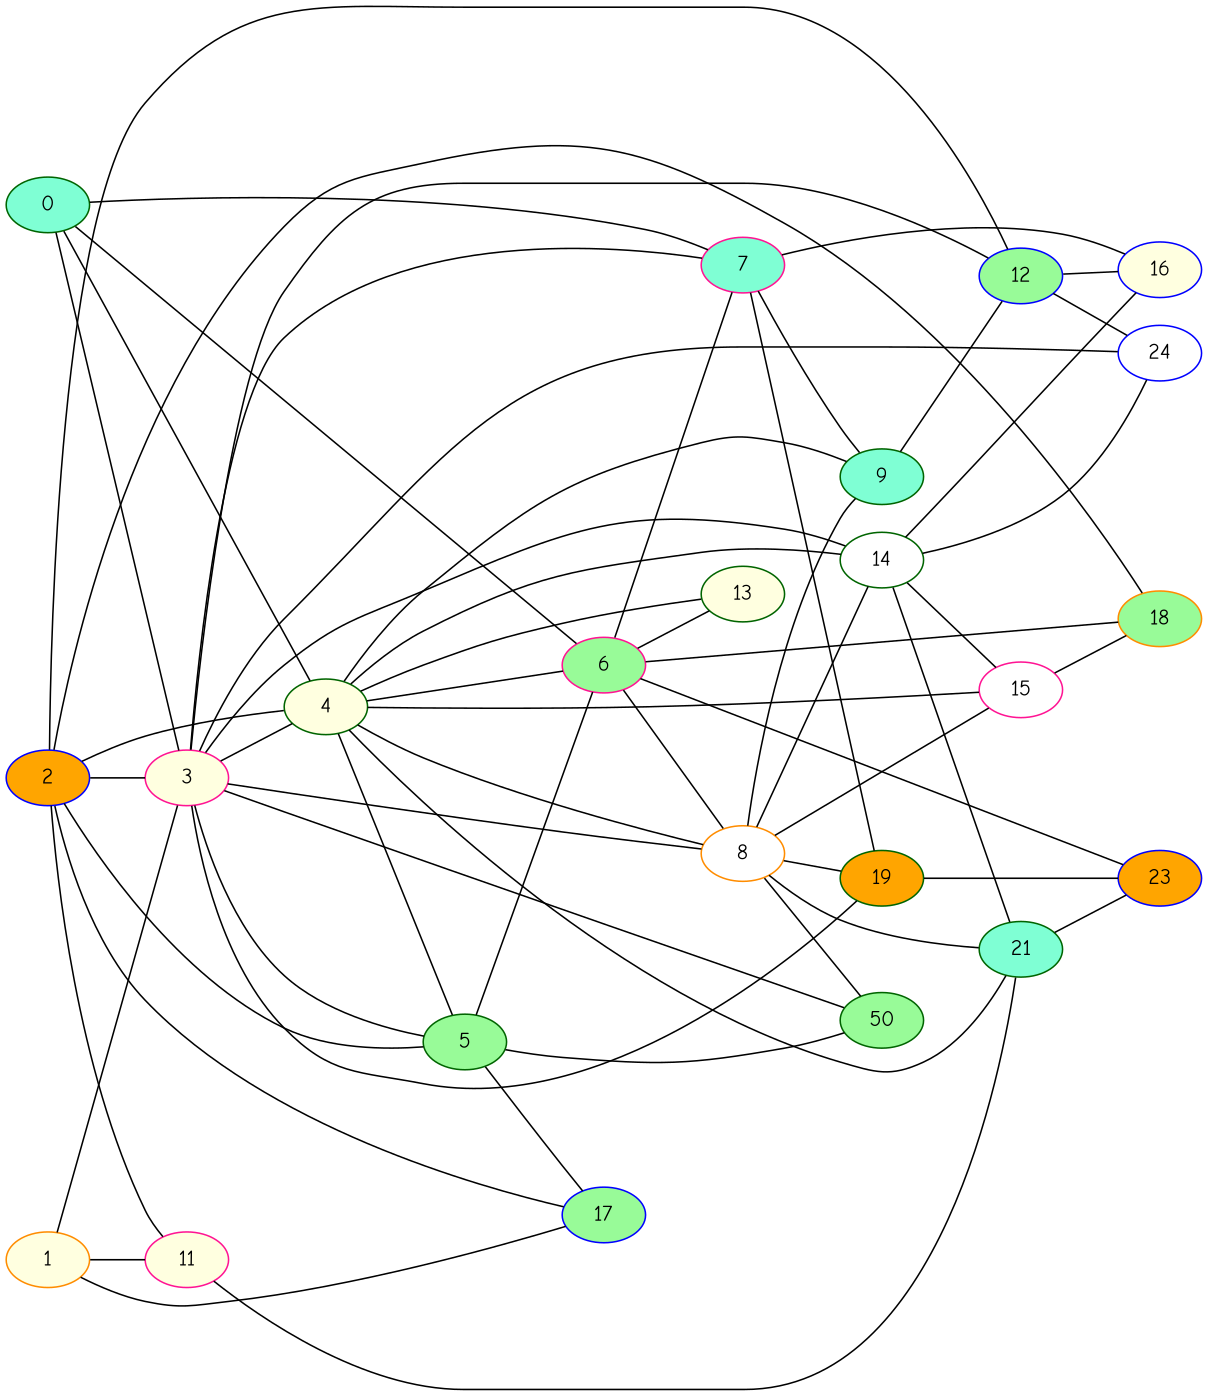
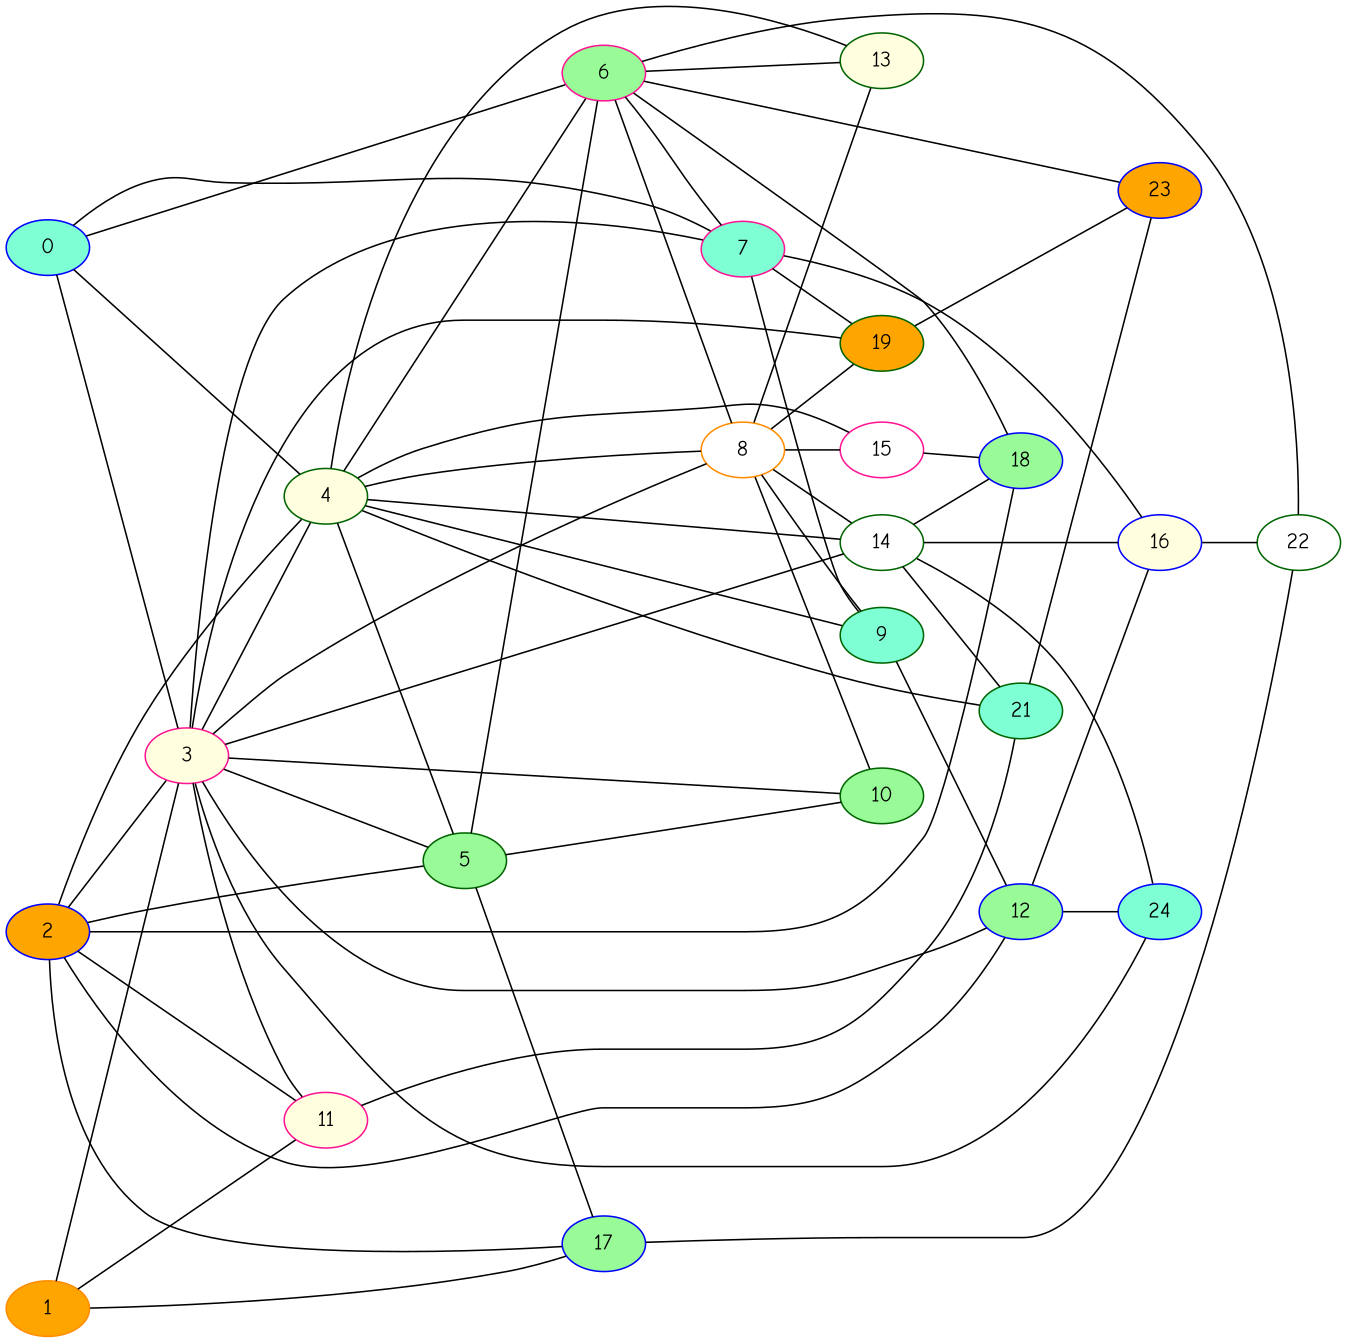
(48, 205) -> (48, 248)
(1160, 353) -> (1160, 912)
none -> (1299, 543)
(1160, 619) -> (1021, 461)
(952, 625) -> (951, 502)
(867, 929) -> (815, 247)
none -> (233, 946)
(882, 1020) -> (882, 796)
(48, 1260) -> (48, 1309)
